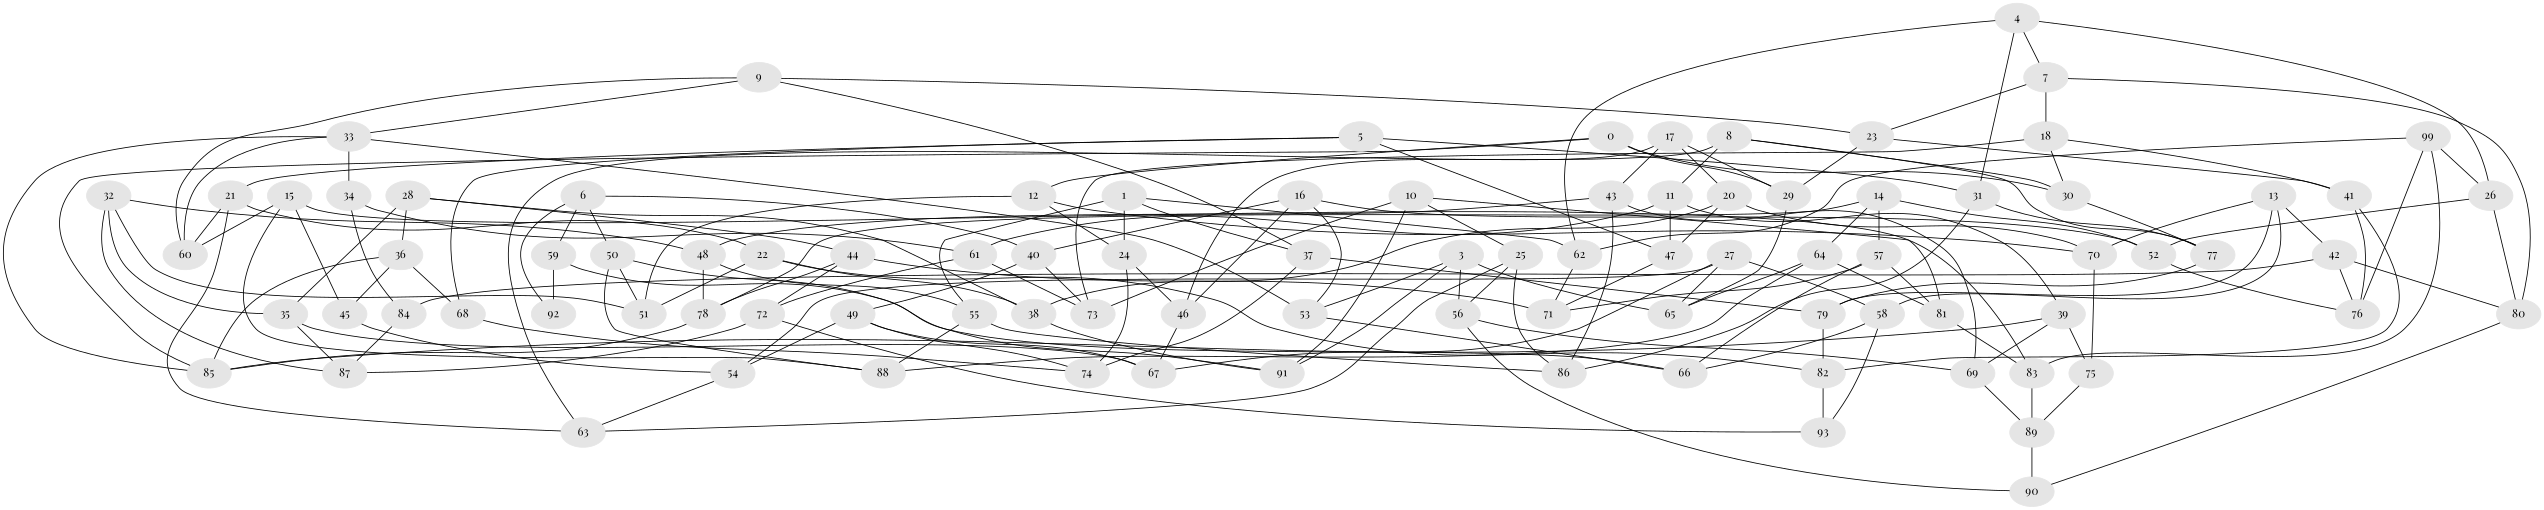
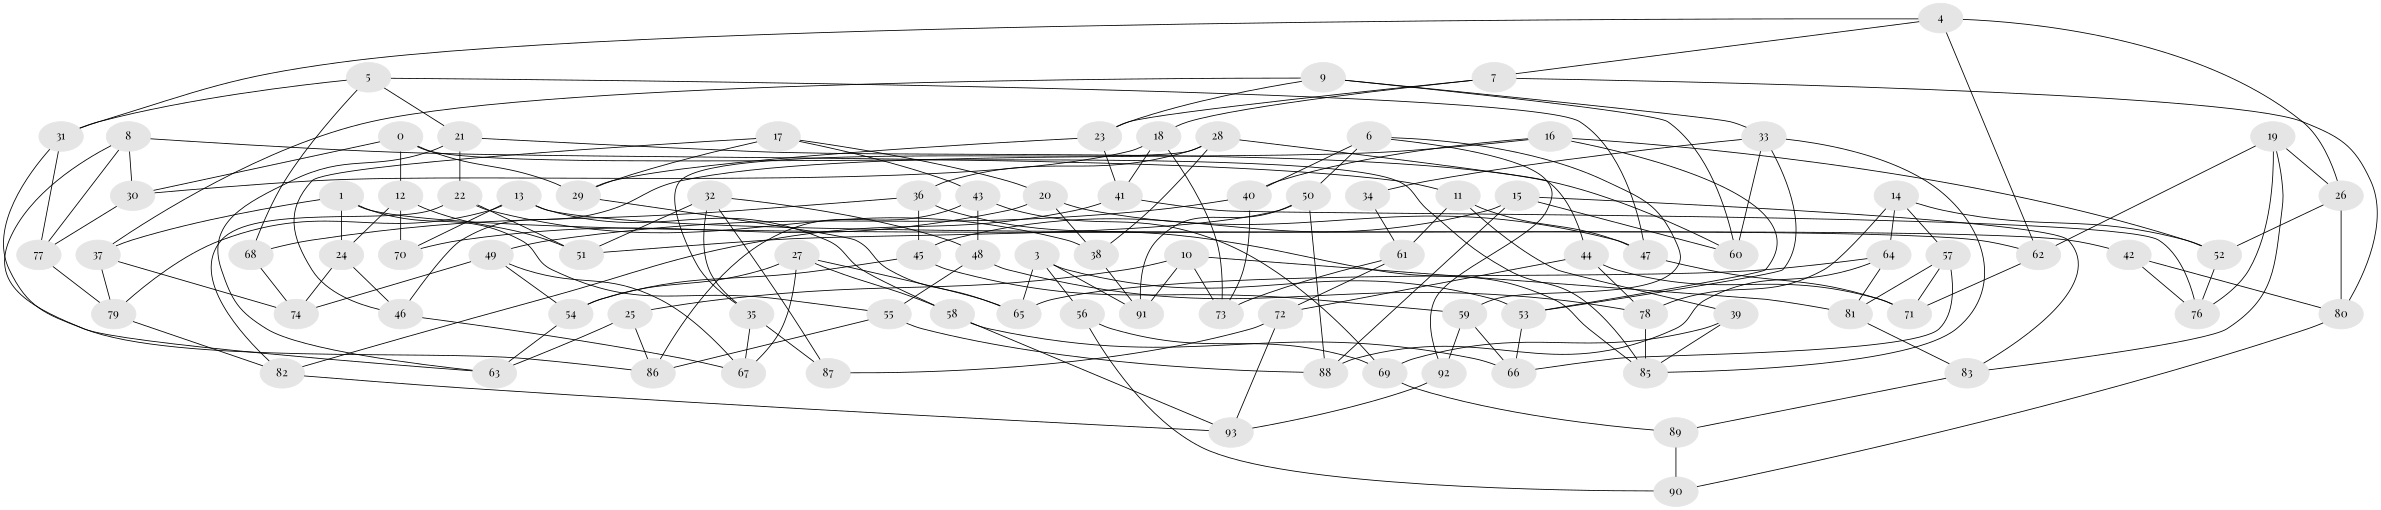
(2428, 136) -> (2273, 136)
(1489, 285) -> none
none -> (1188, 295)
(404, 314) -> none
(2091, 373) -> none
none -> (1341, 409)
